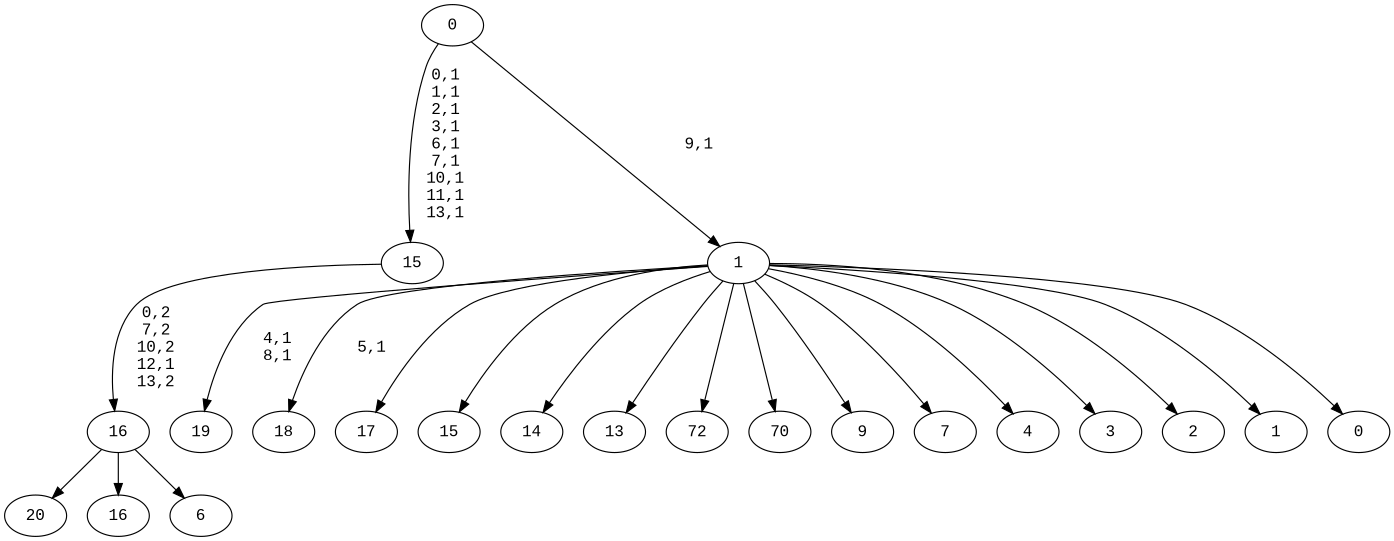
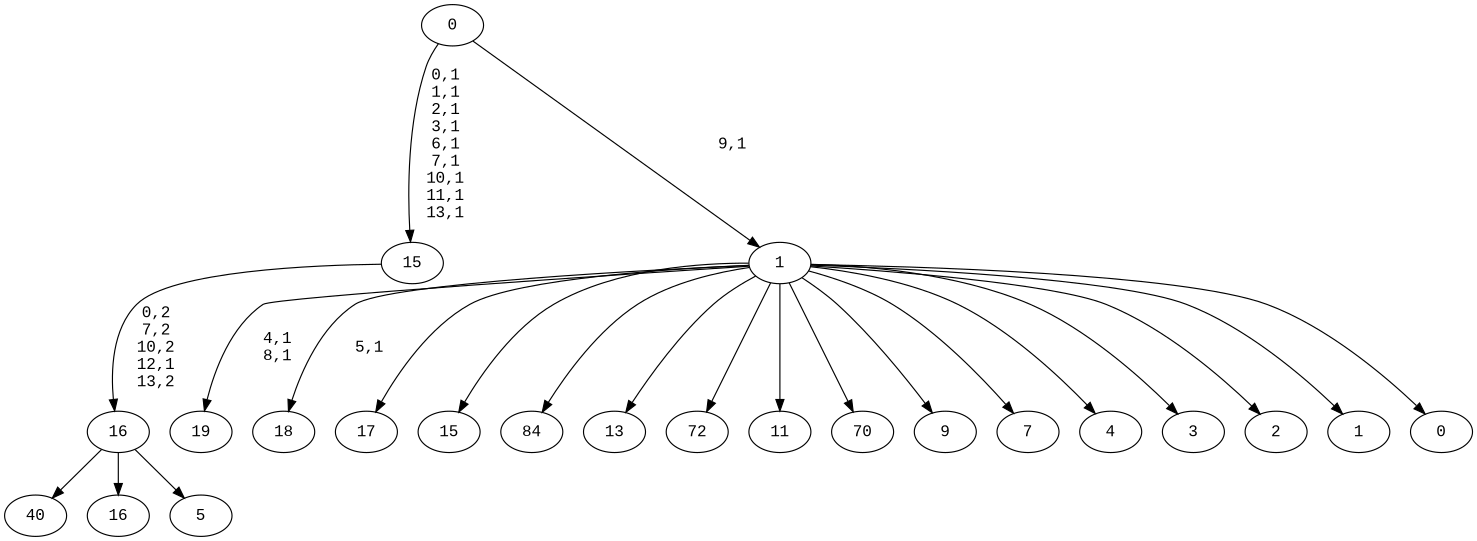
(532, 432) -> (532, 432)
none -> (780, 432)
(36, 516) -> (36, 516)
(201, 516) -> (201, 516)
